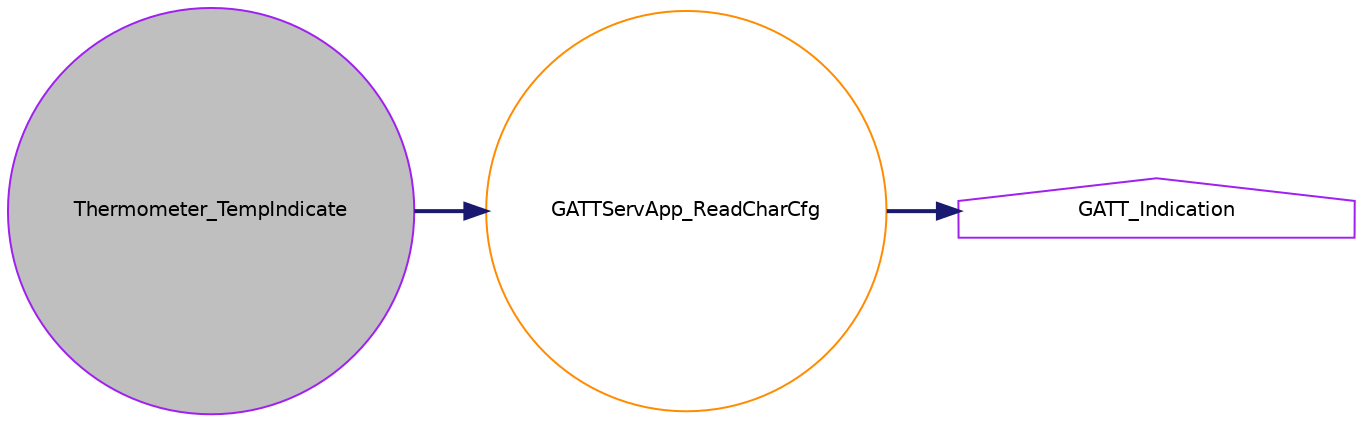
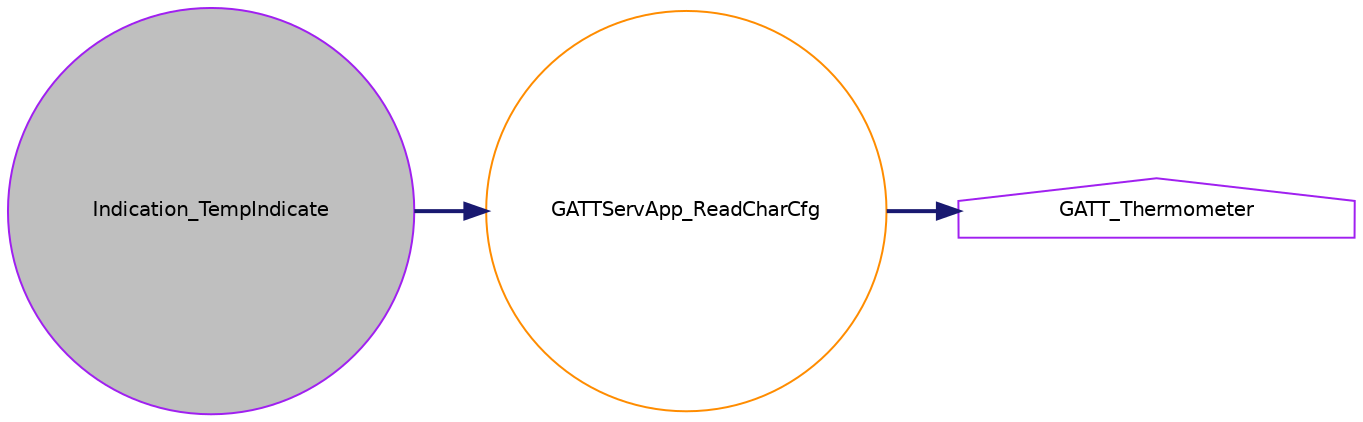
(211, 211) -> (211, 211)
(1157, 211) -> (1157, 211)
